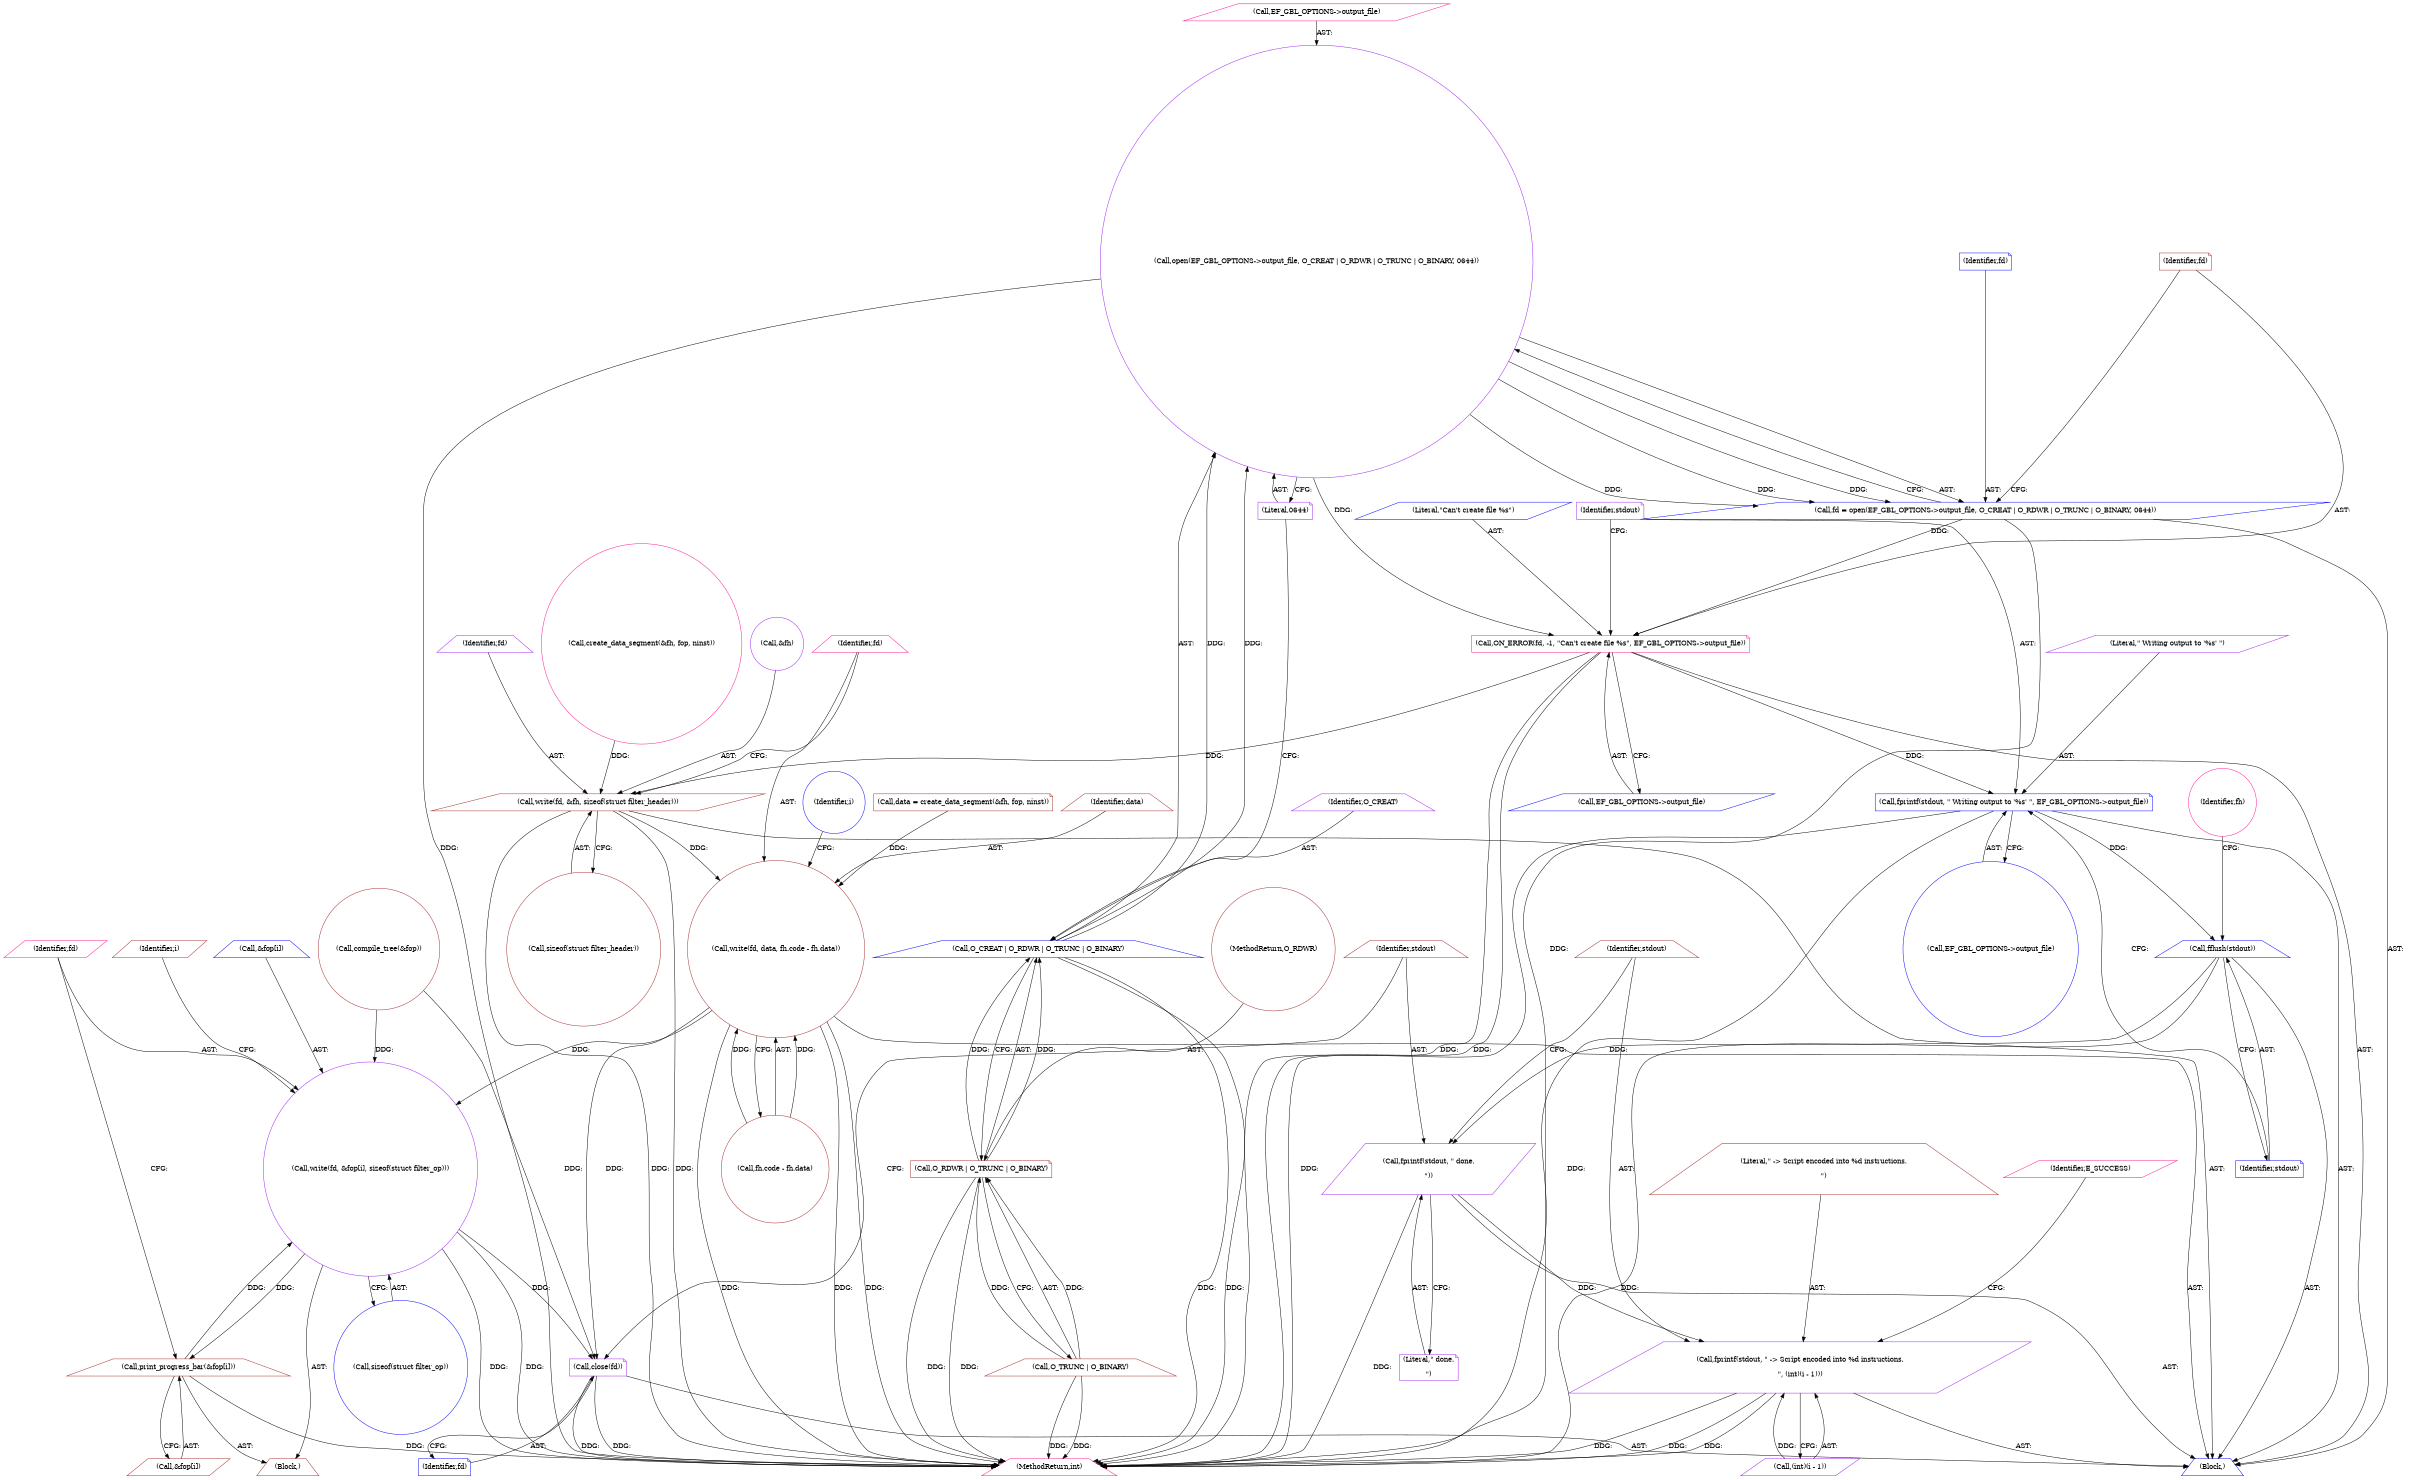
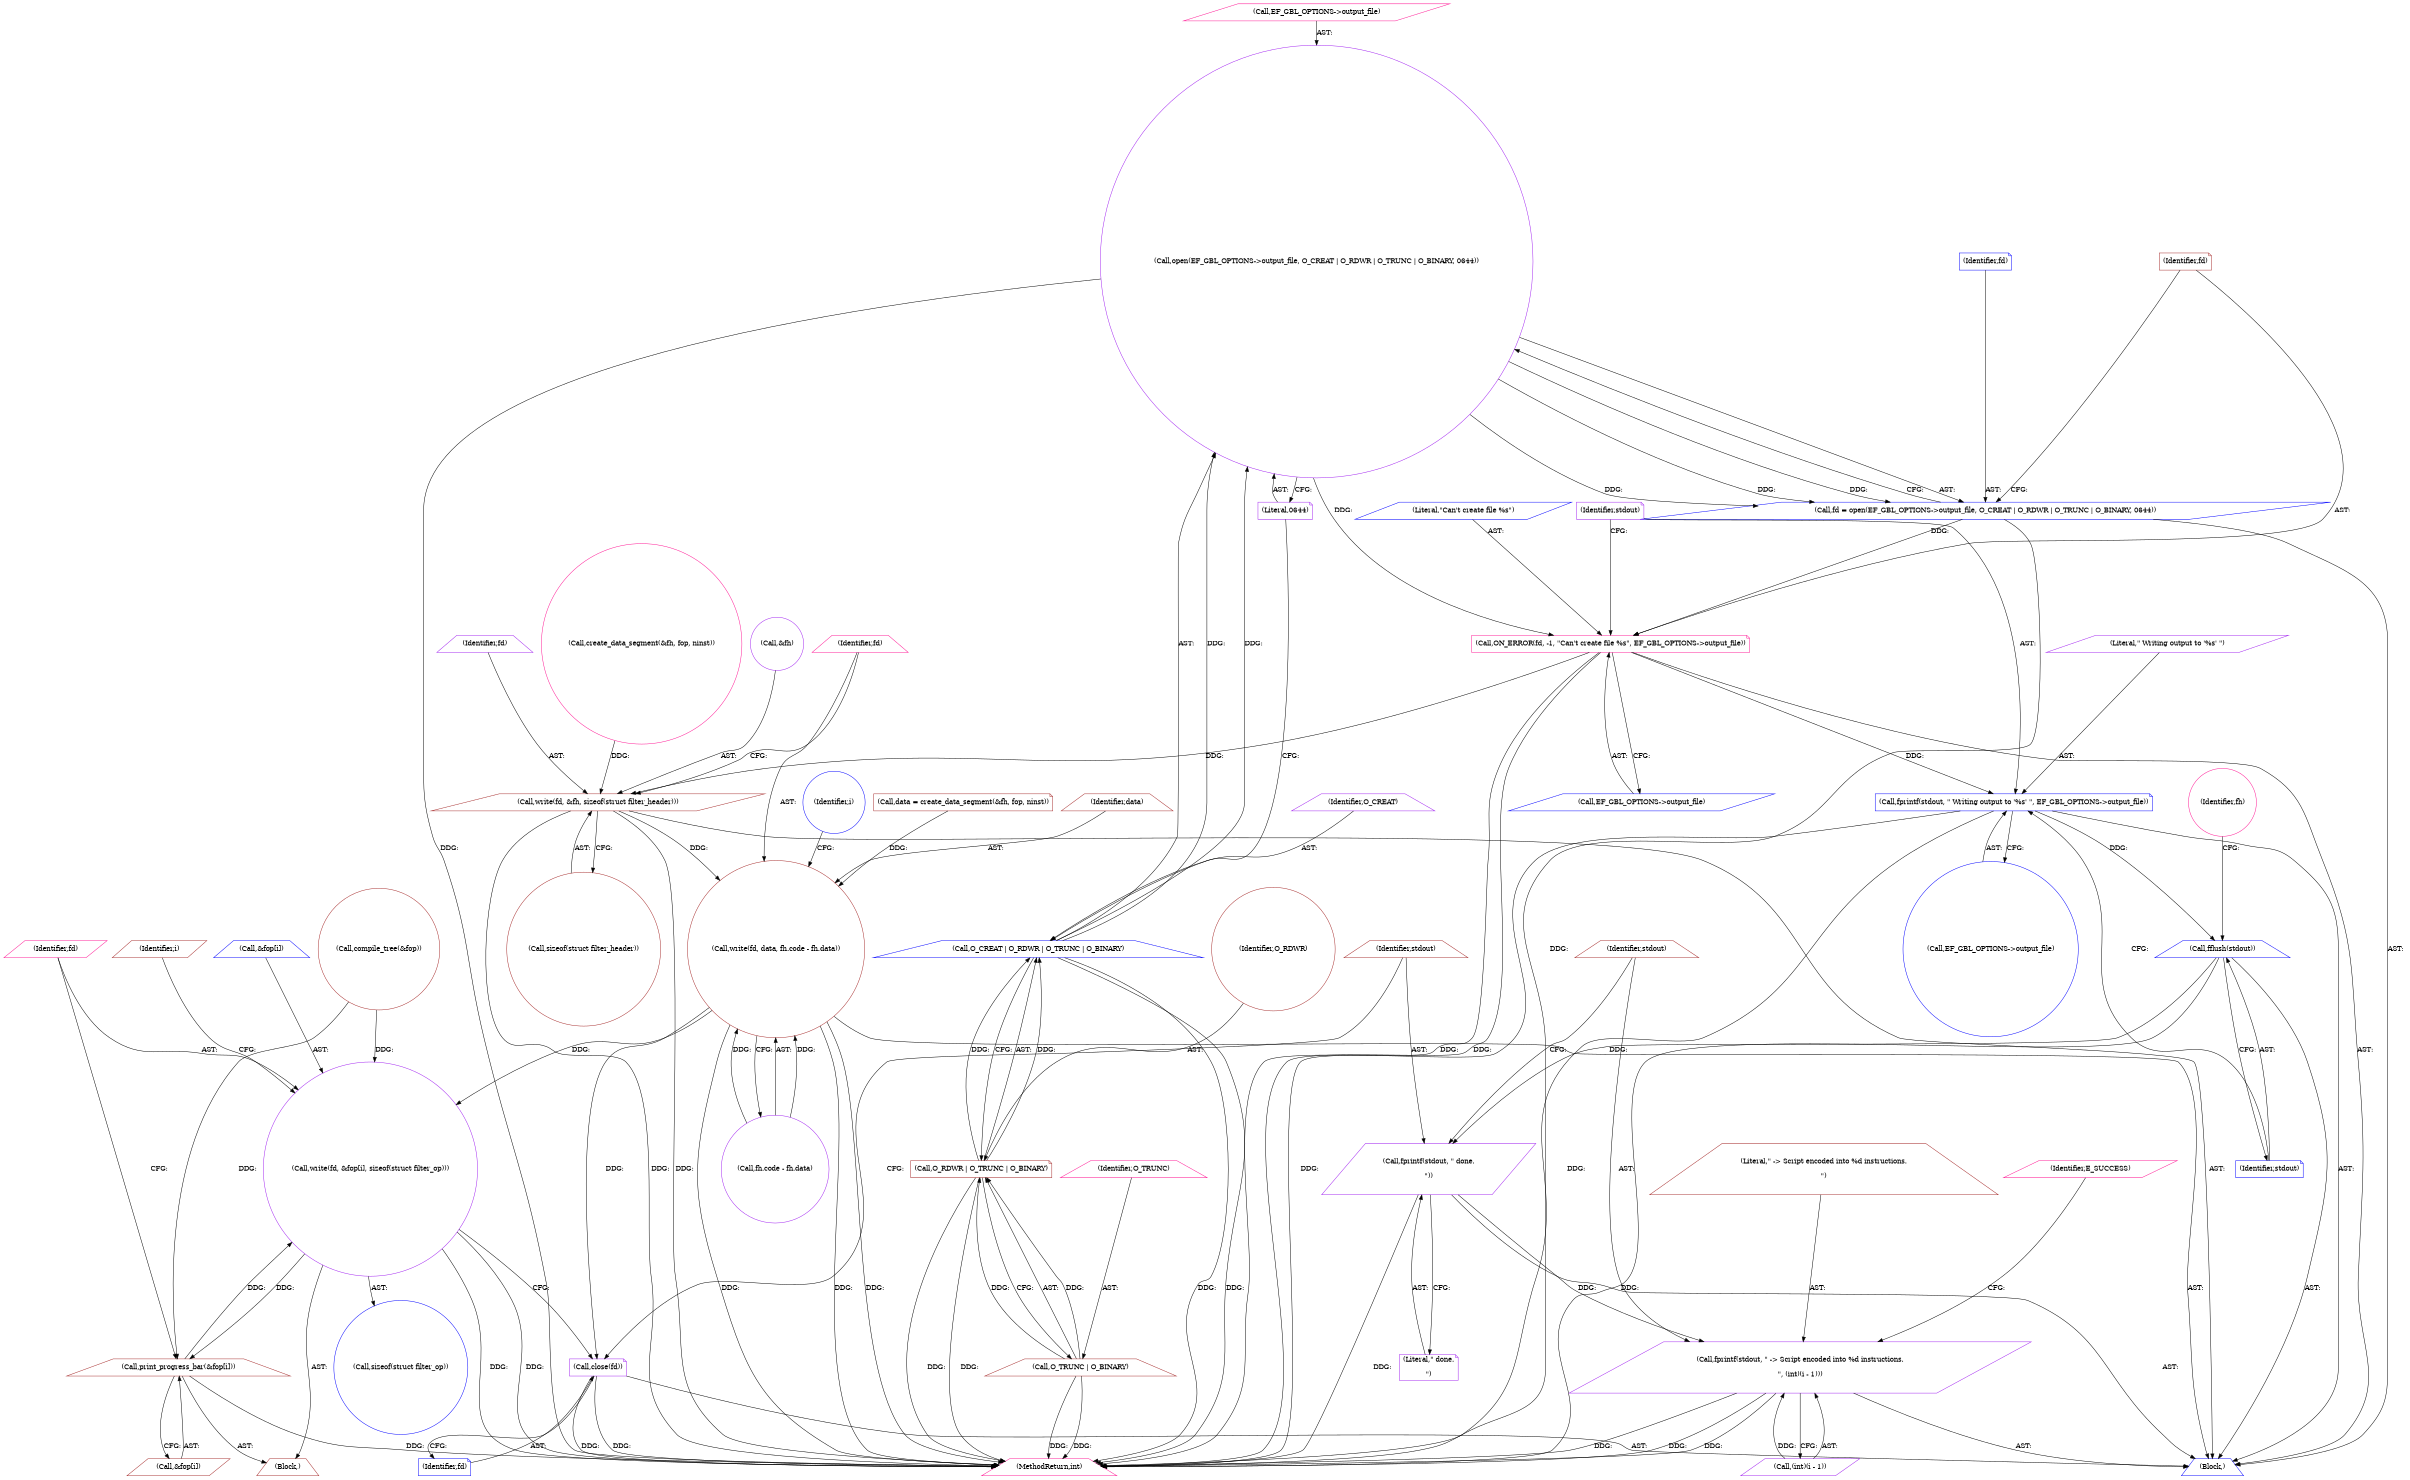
(1273, 949) -> (1273, 949)
(522, 1165) -> (195, 1138)
(775, 1169) -> (775, 1169)
none -> (1134, 1169)
(381, 1288) -> (381, 1288)
(542, 1288) -> (542, 1288)
(391, 1290) -> none
